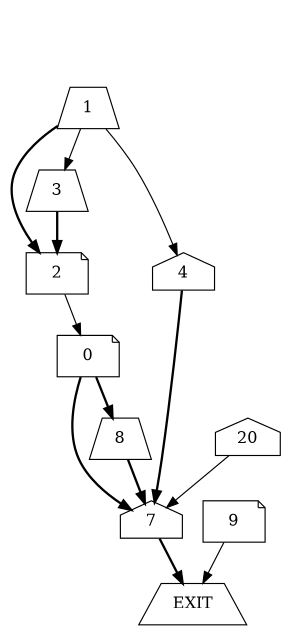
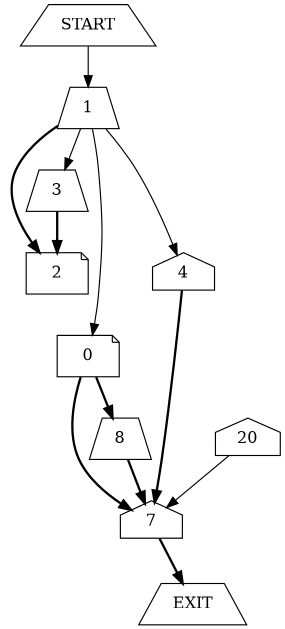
none -> (88, 25)
(71, 309) -> (102, 226)
(234, 521) -> none
